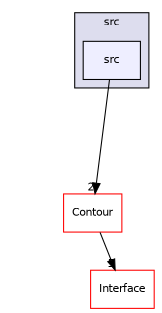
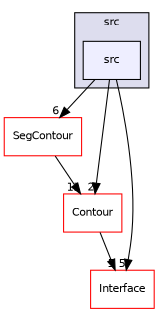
none -> (43, 137)
none -> (131, 169)
